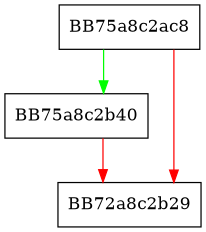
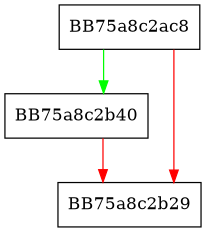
(130, 205) -> (130, 205)
